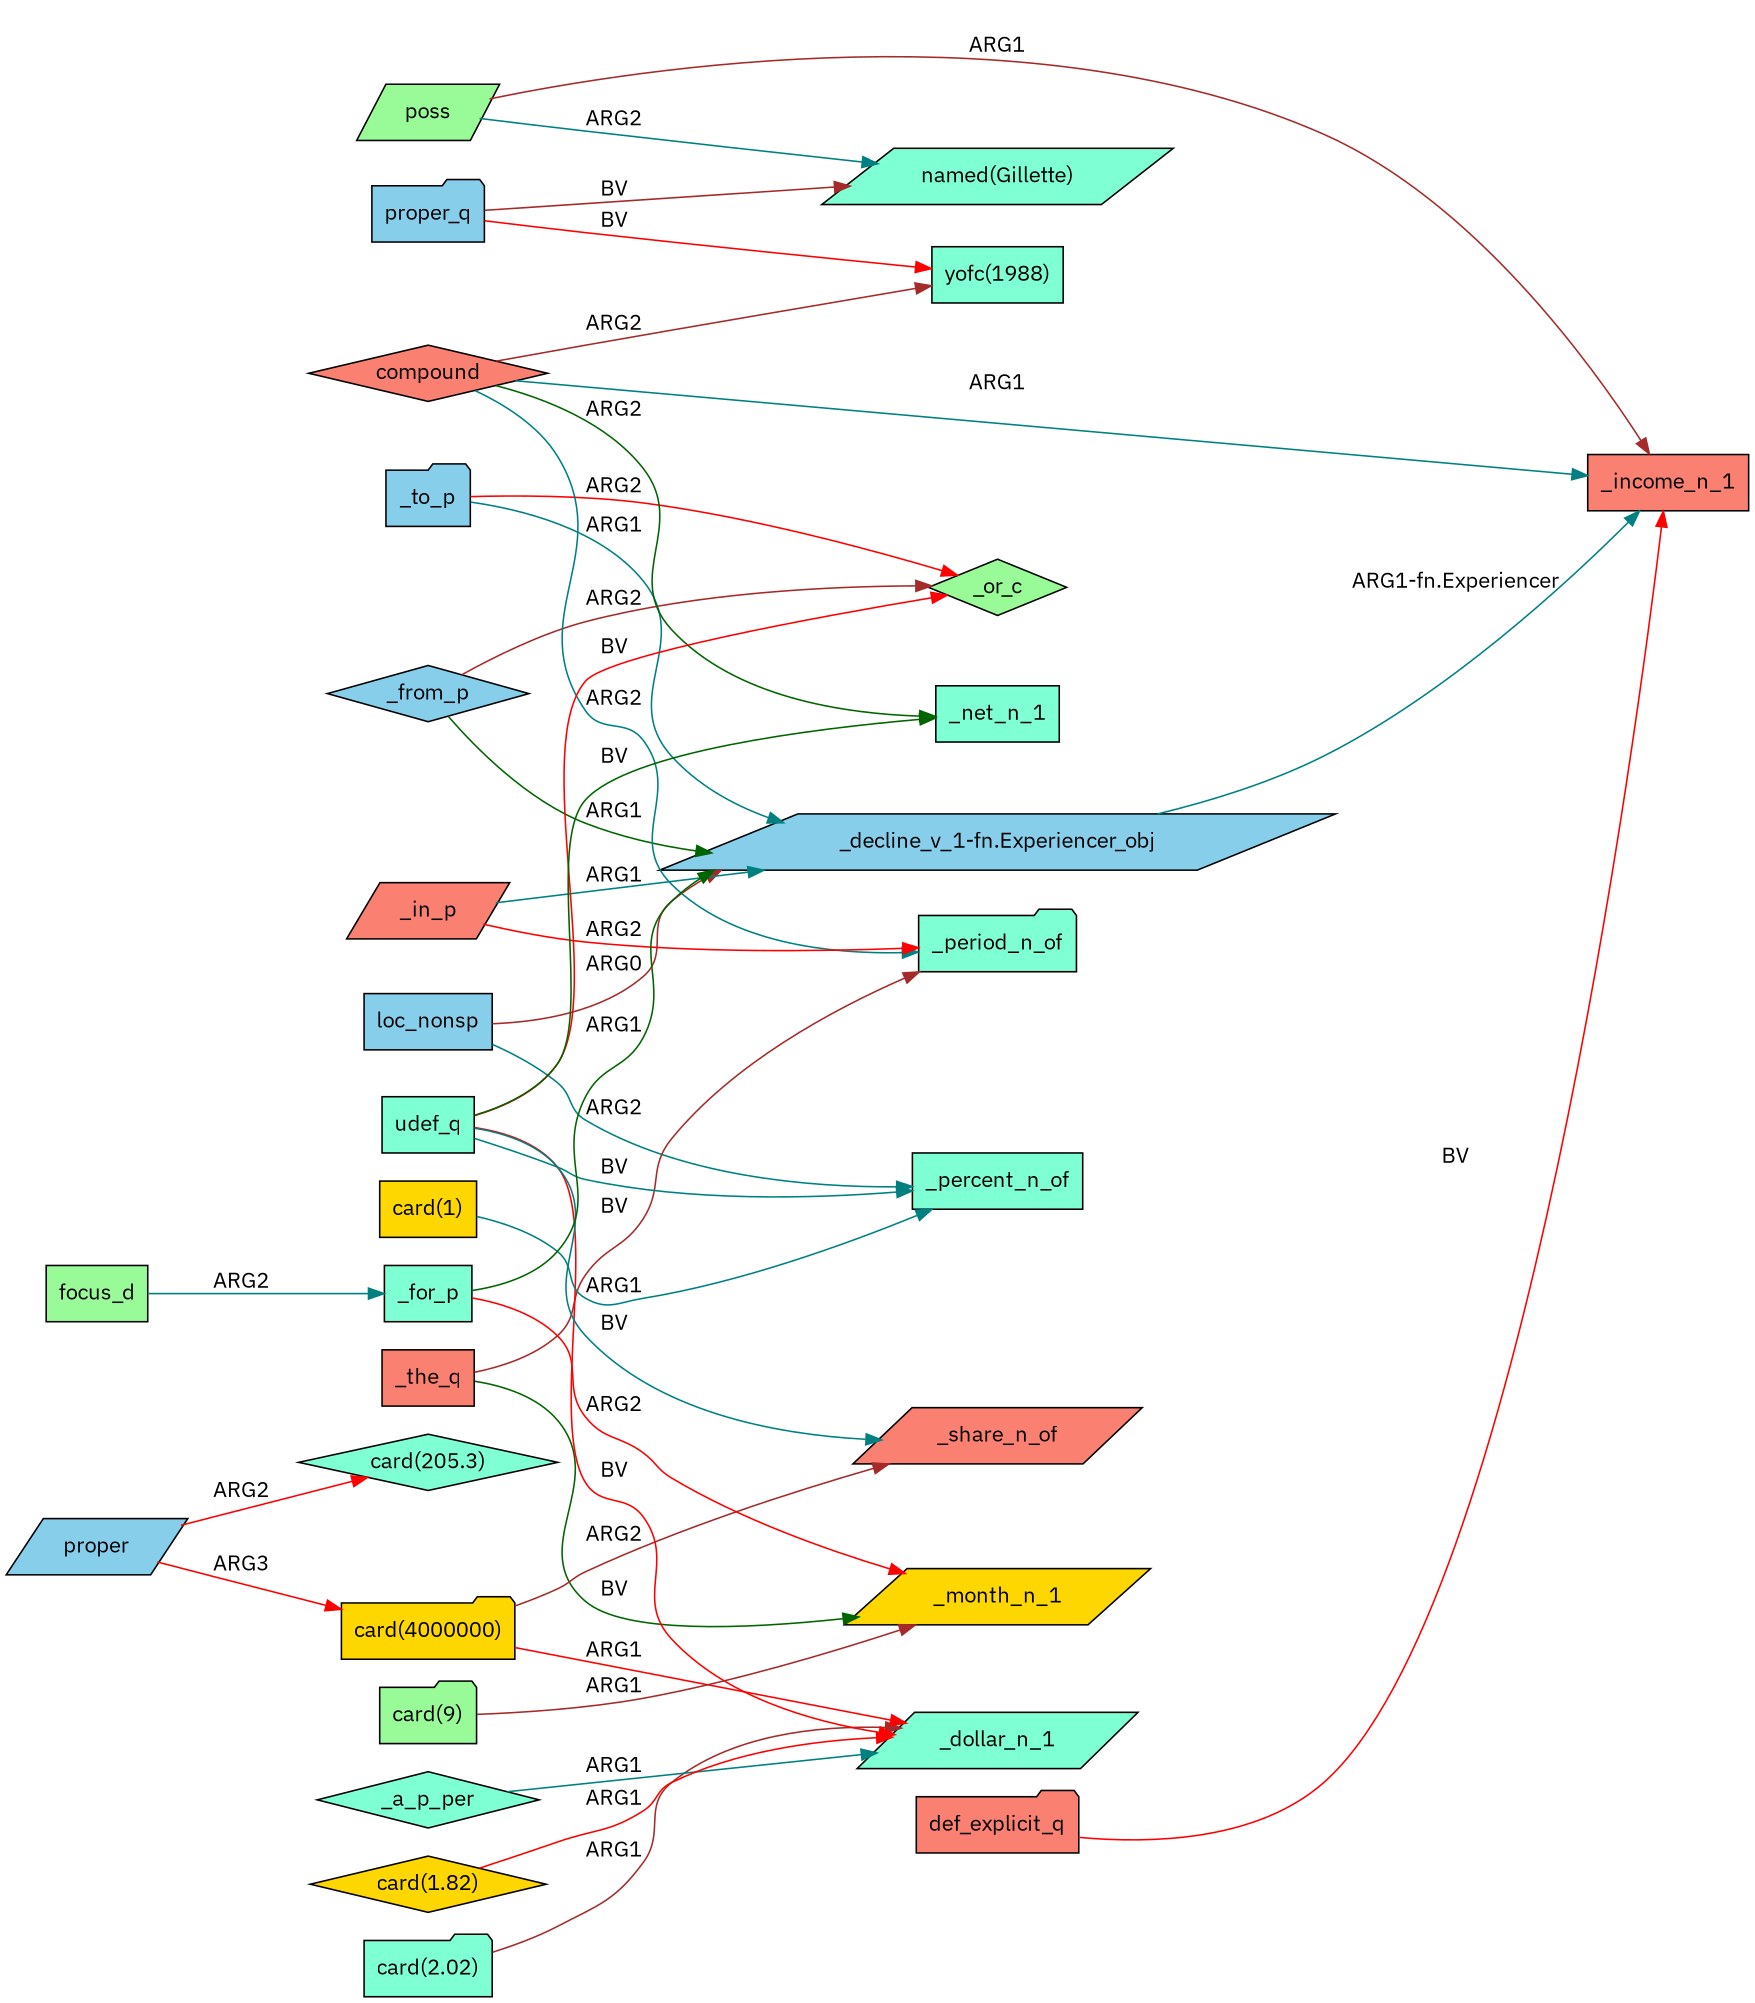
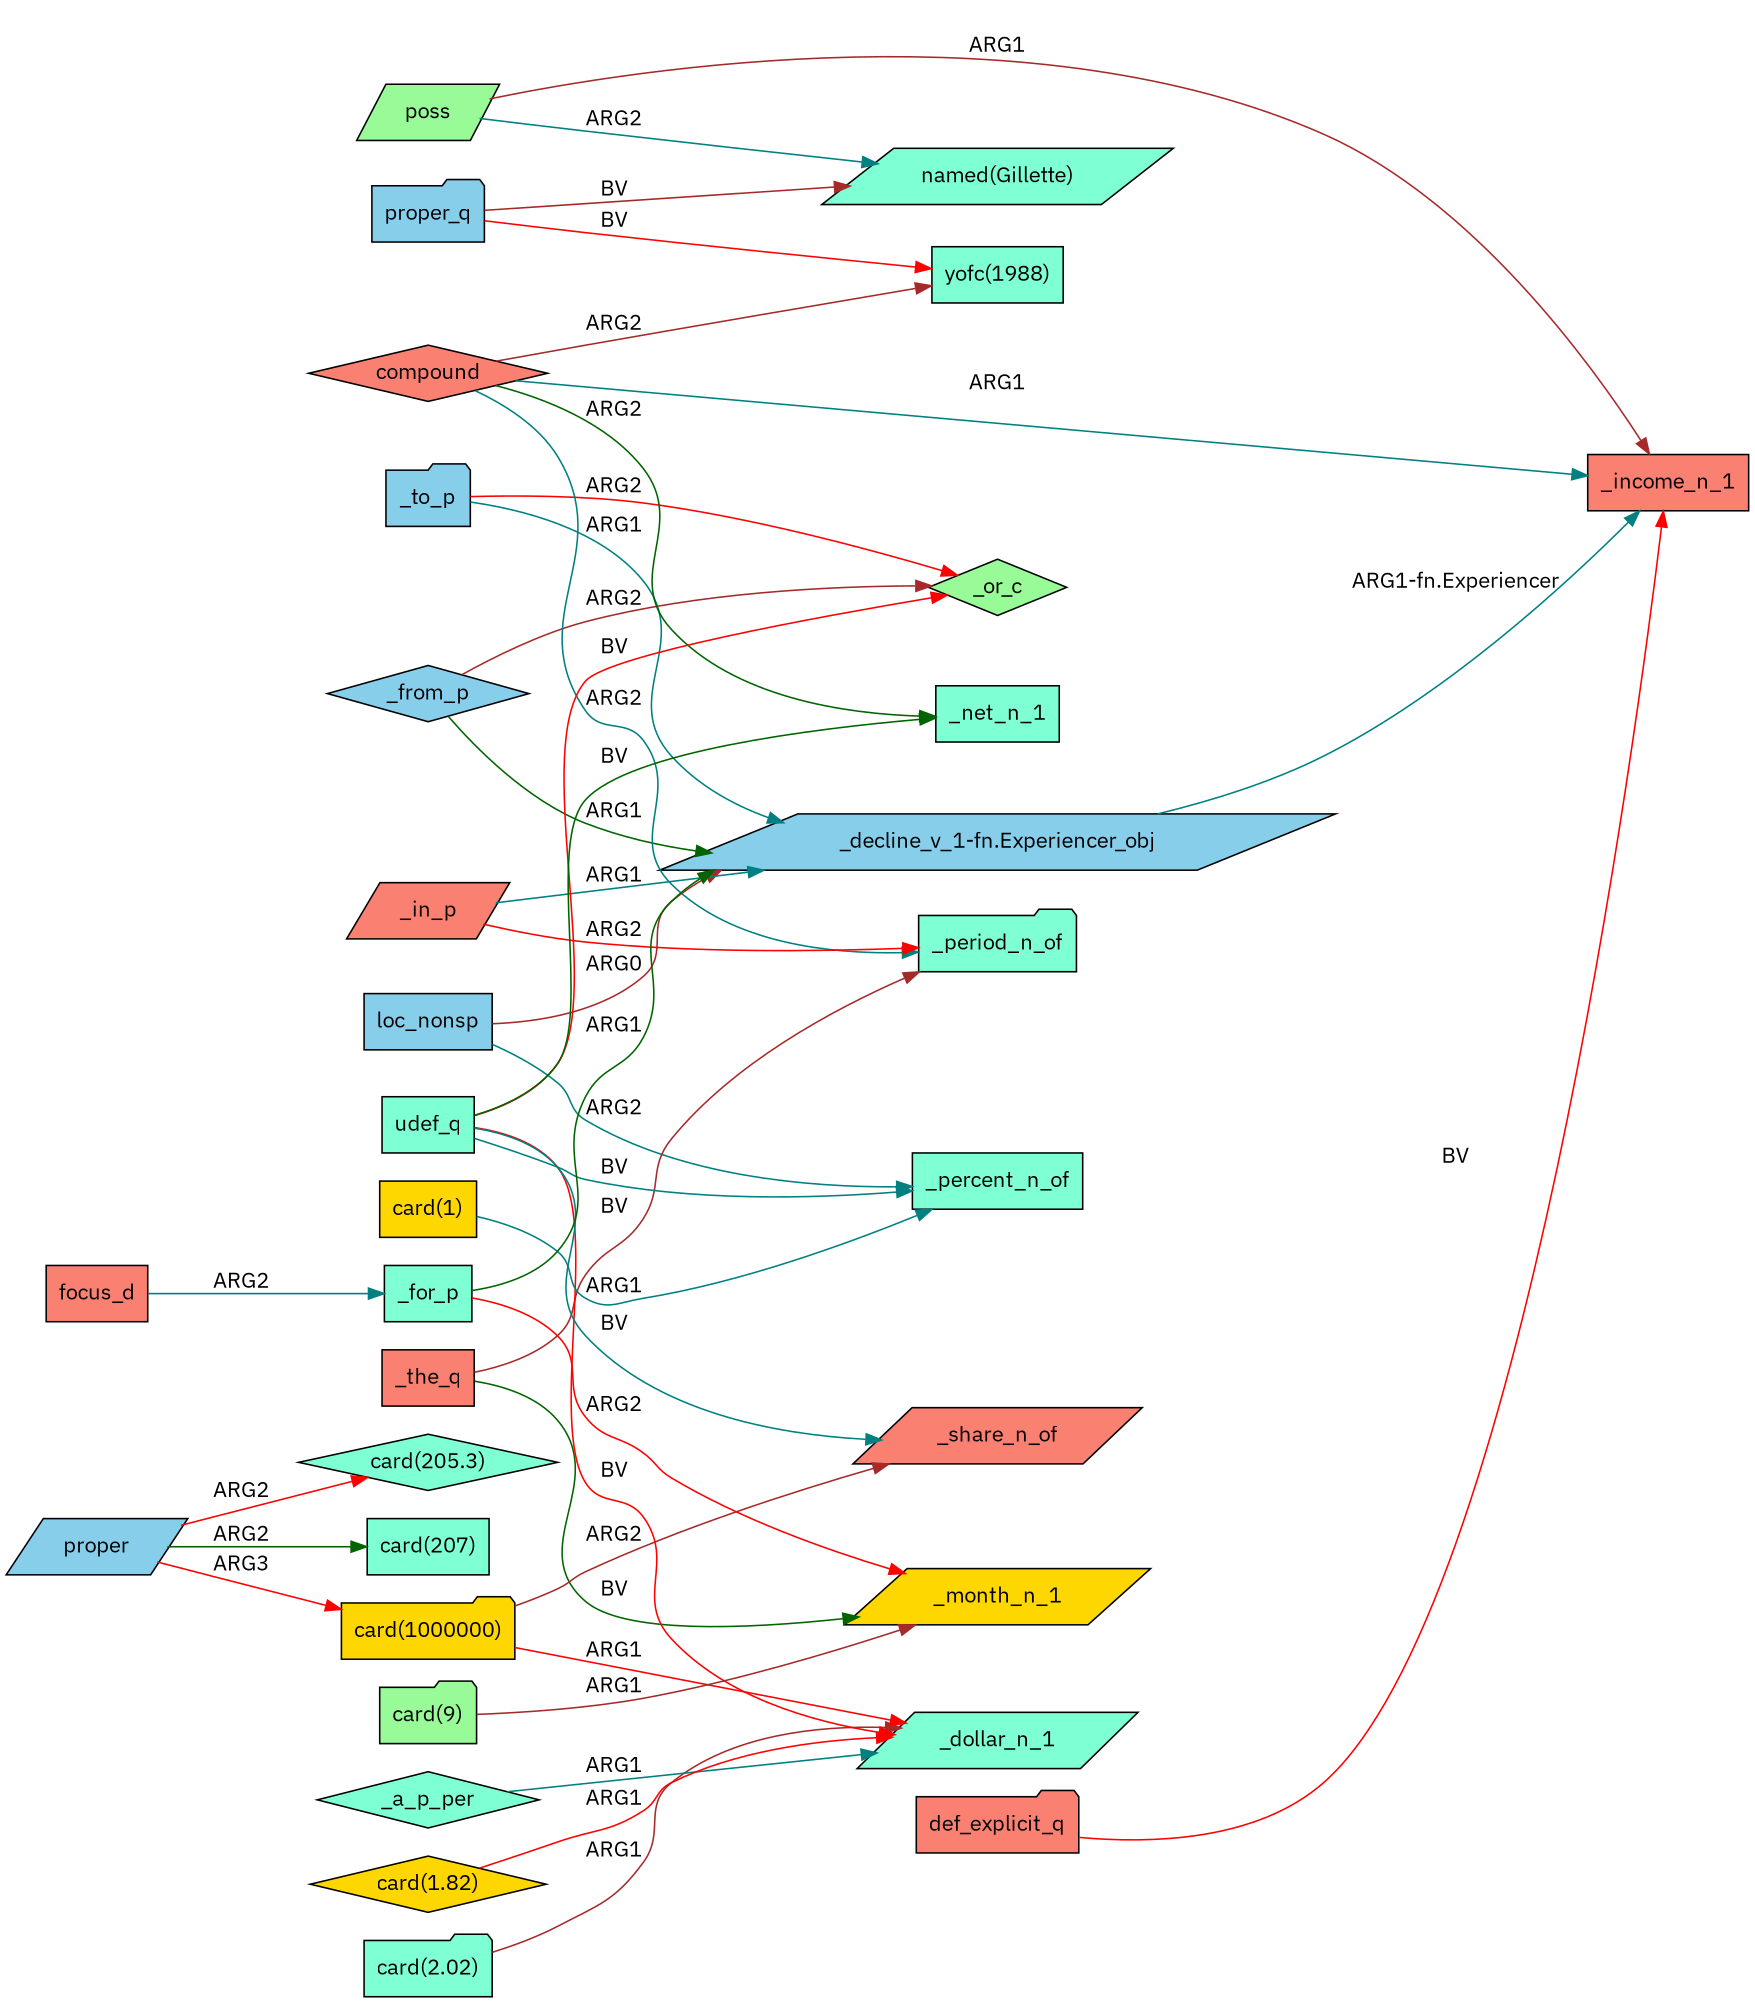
(97, 1294) -> (97, 1294)
none -> (428, 1547)
(428, 1631) -> (428, 1631)
